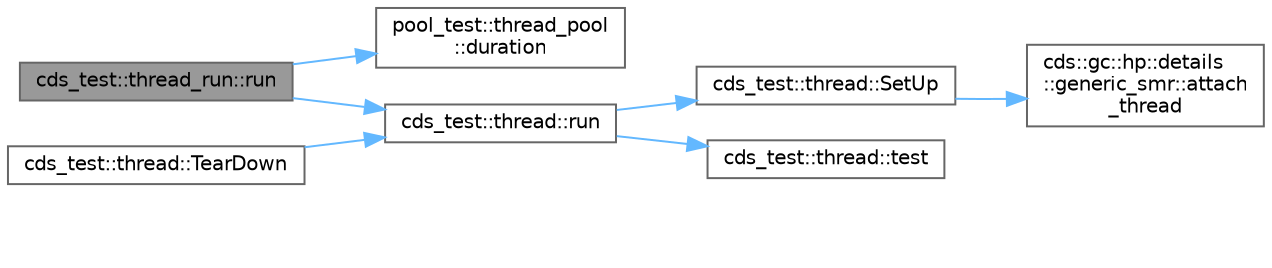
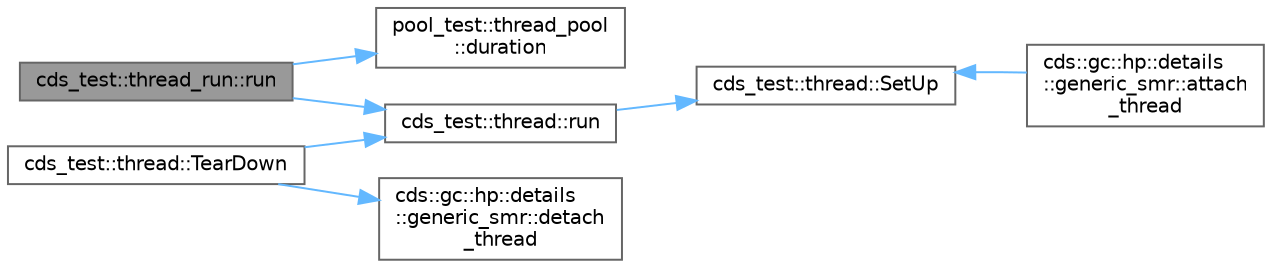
(981, 99) -> (1001, 72)
(826, 159) -> none
none -> (501, 219)
